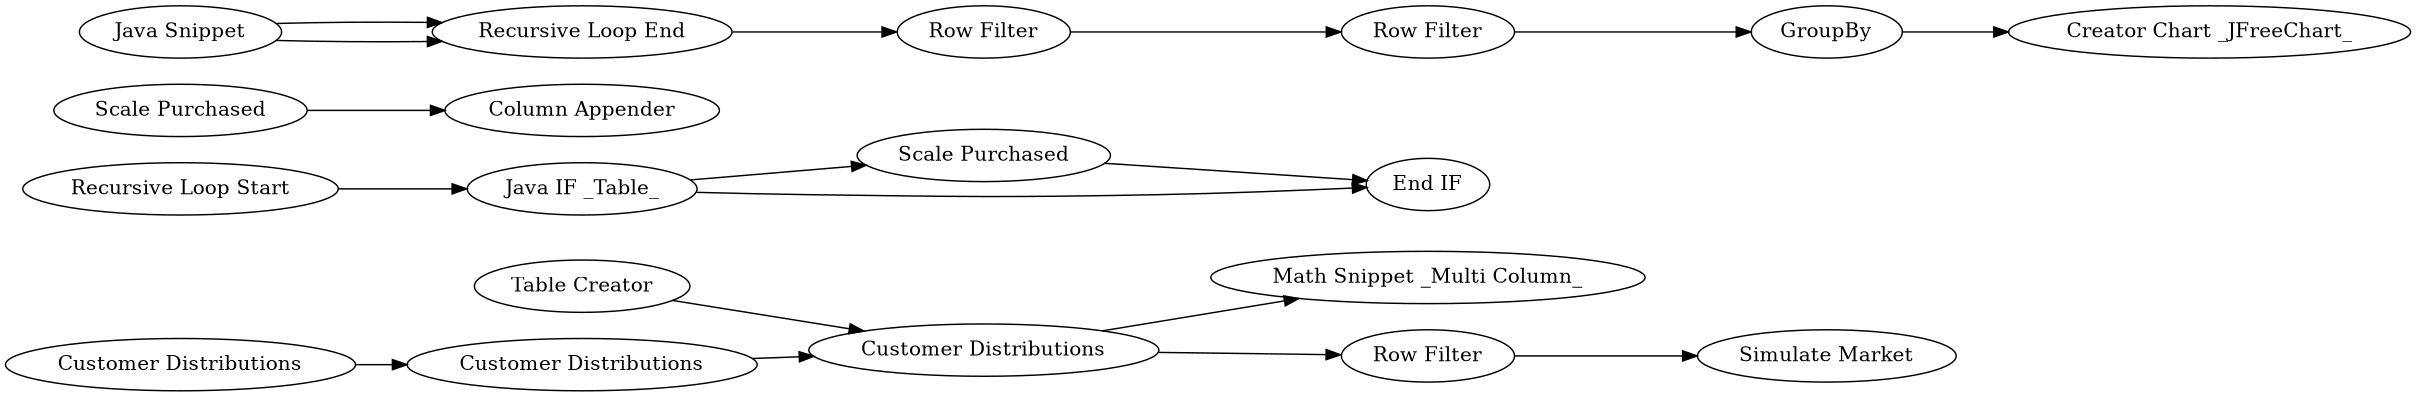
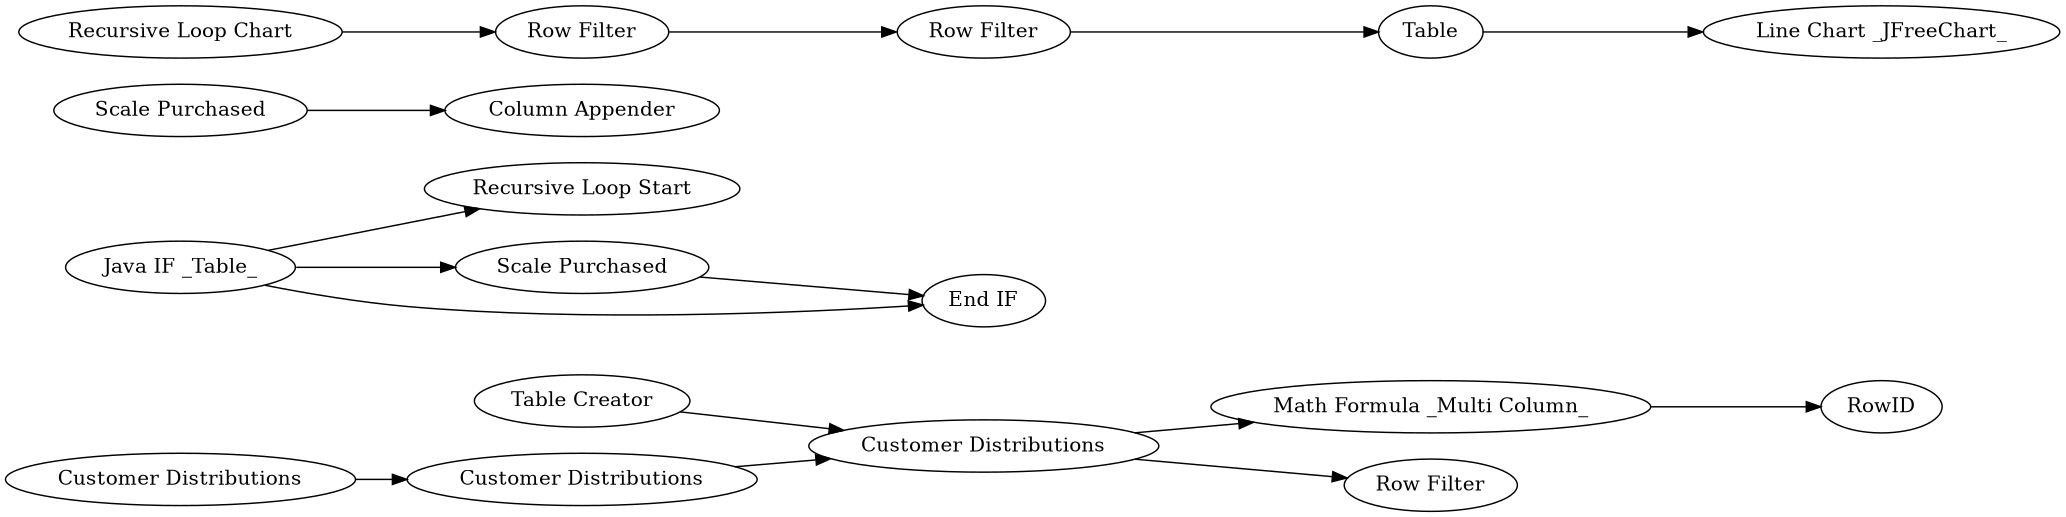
(180, 32) -> none
(582, 32) -> (180, 32)
(1827, 32) -> (1431, 32)
(2210, 32) -> (1881, 32)
(395, 189) -> (367, 231)
(1428, 277) -> (1431, 407)
(1827, 356) -> none
none -> (1881, 407)
